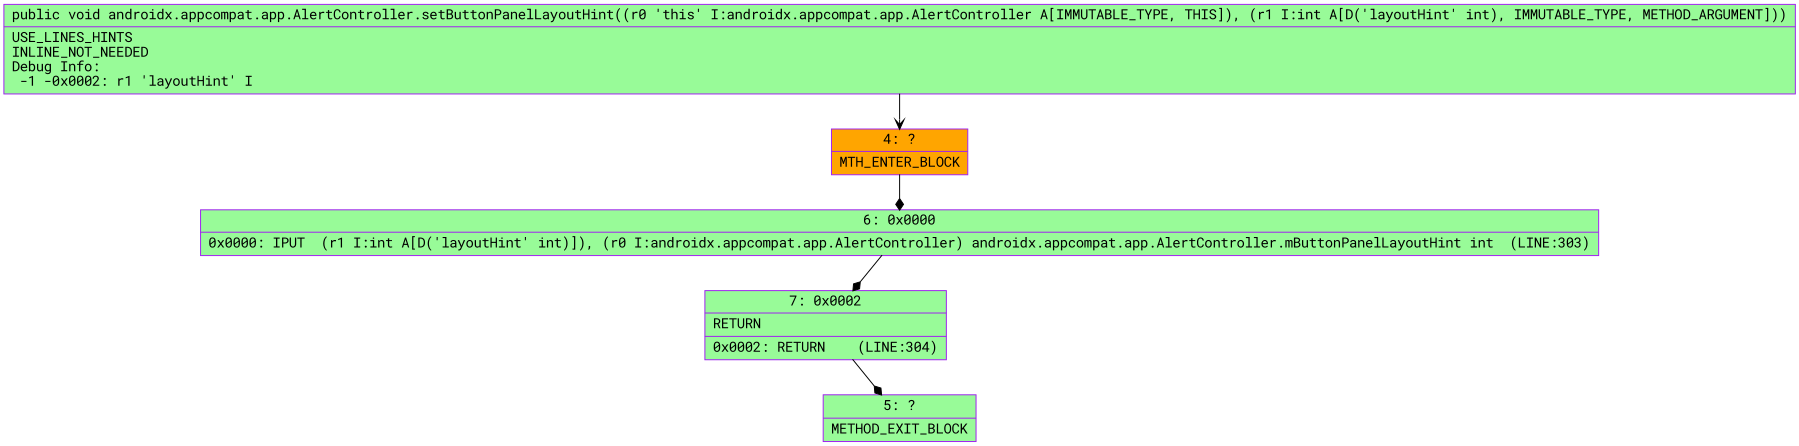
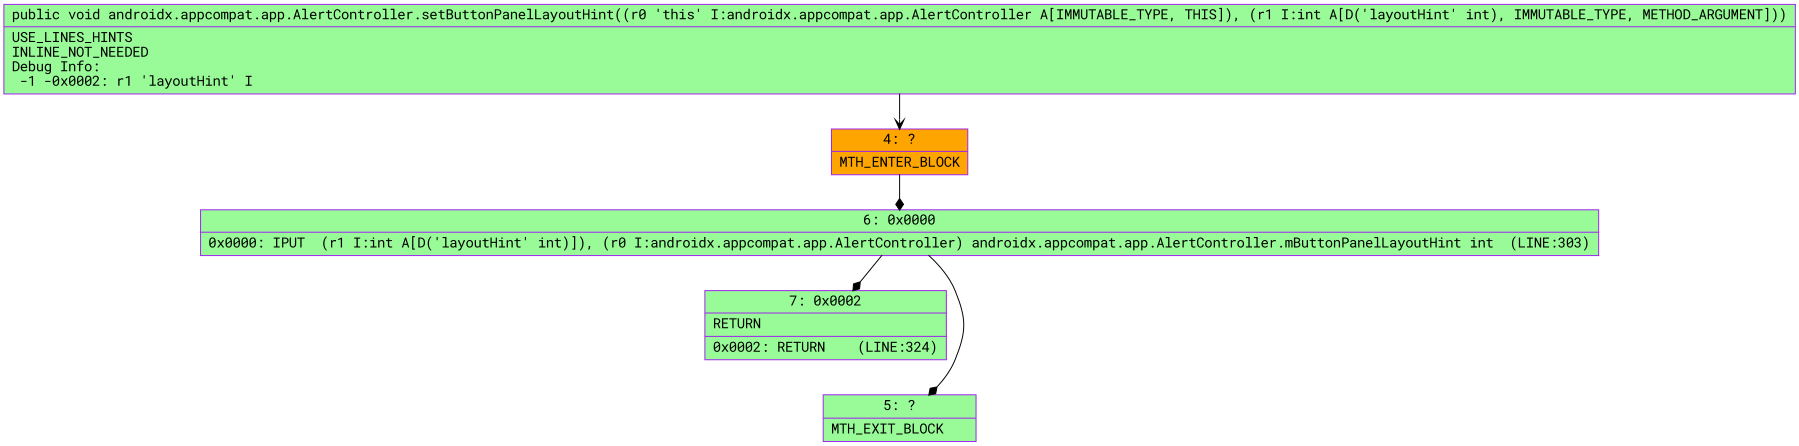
(826, 348) -> (826, 348)
(863, 373) -> (963, 319)
(900, 429) -> (887, 429)
